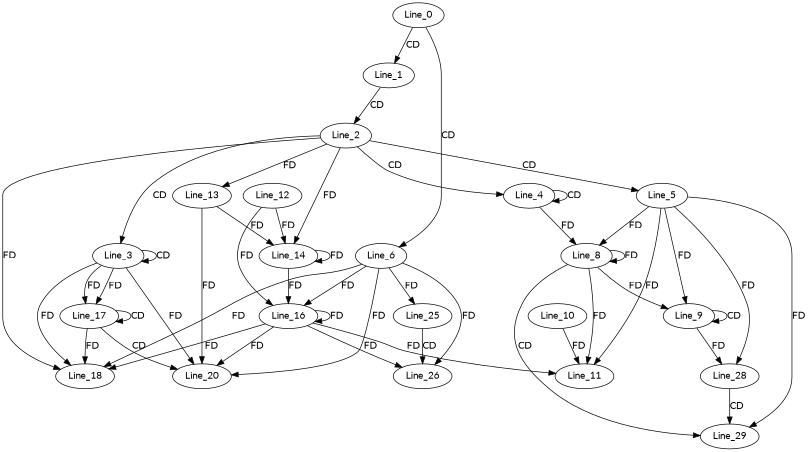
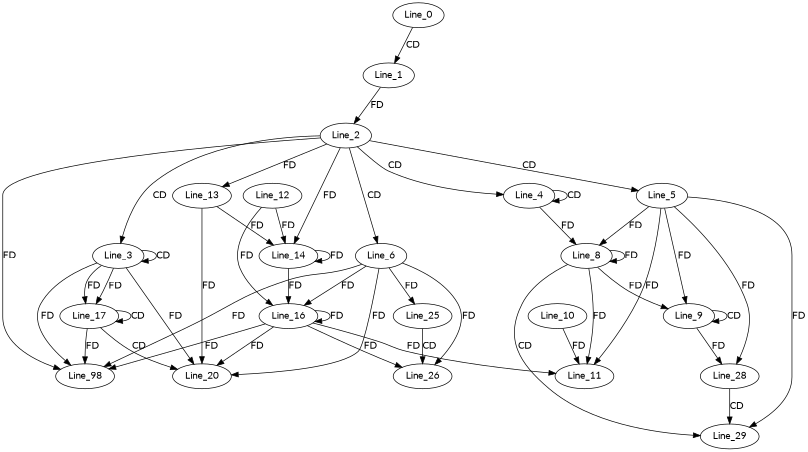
(377, 105) -> (377, 105)
(441, 141) -> (362, 192)
(85, 376) -> (85, 376)
